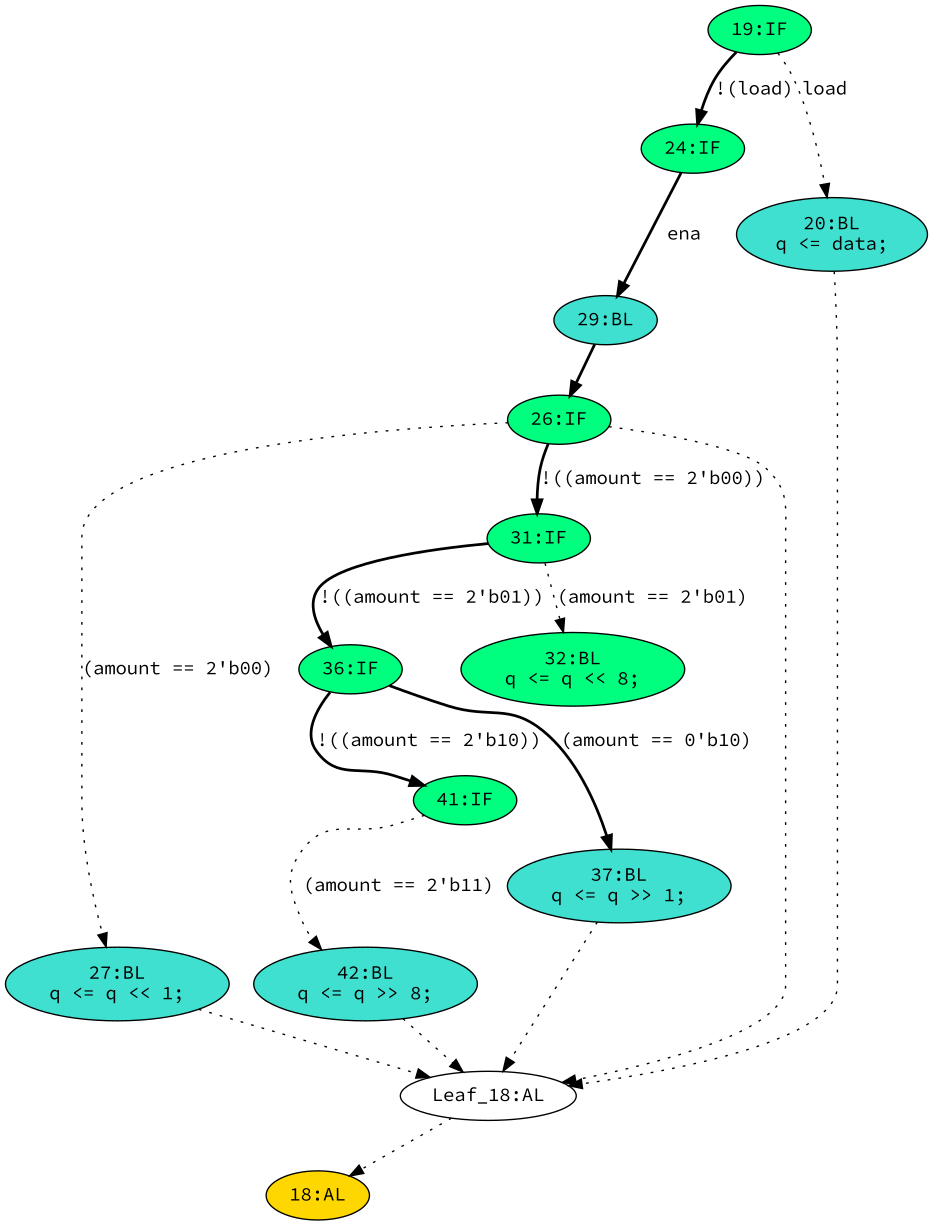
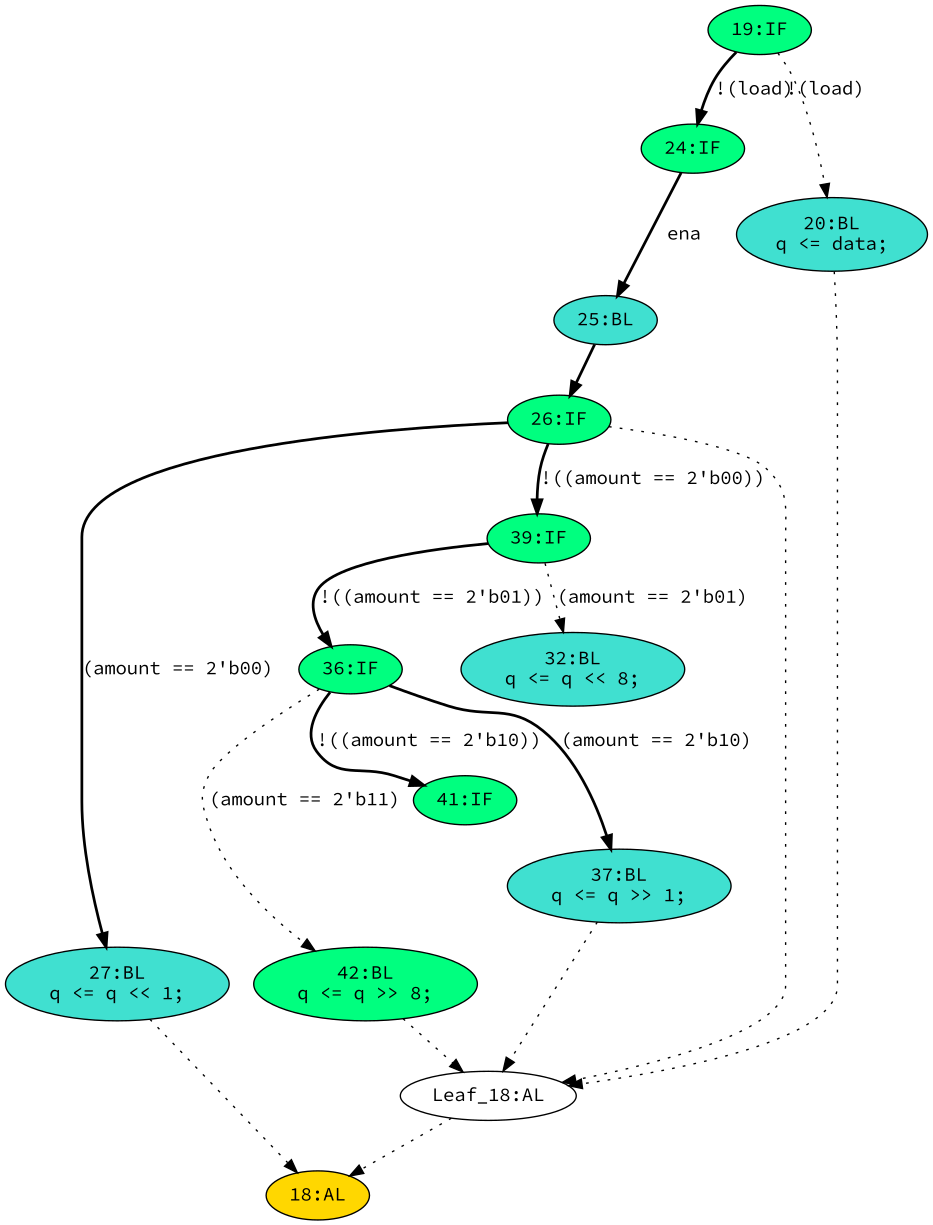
(825, 89) -> (825, 89)
(606, 320) -> (606, 320)
(94, 509) -> (94, 509)
(539, 538) -> (539, 538)
(573, 669) -> (573, 669)
(657, 741) -> (657, 741)
(314, 838) -> (203, 806)
(366, 984) -> (366, 984)
(308, 1041) -> (219, 1091)
